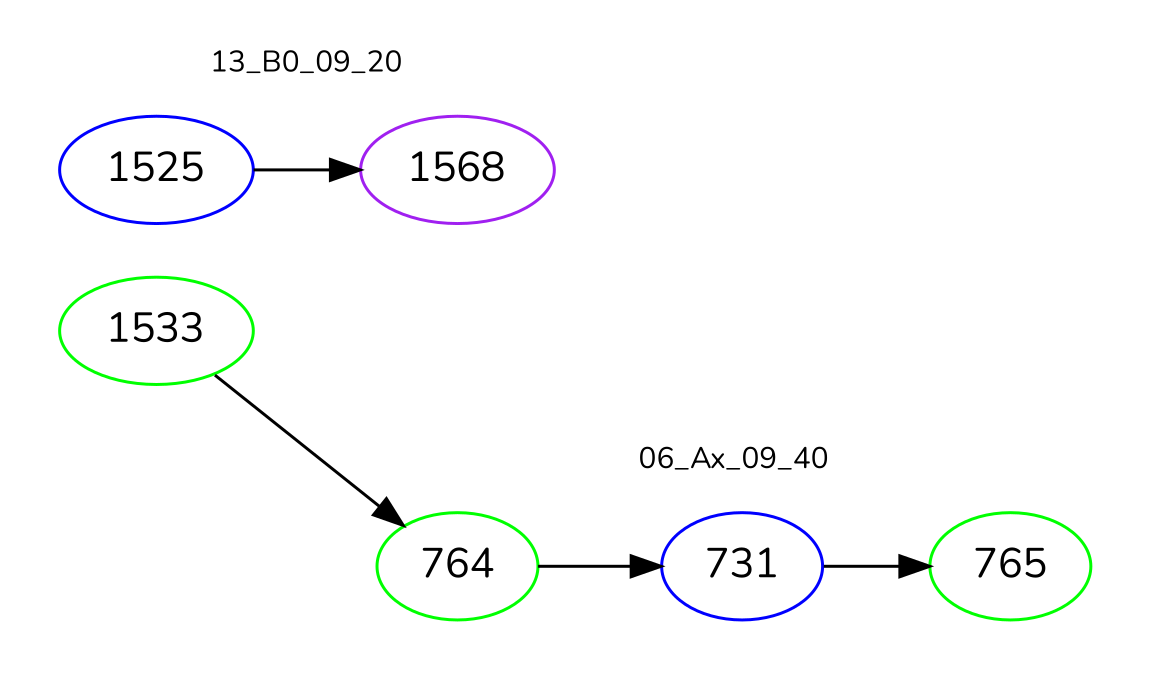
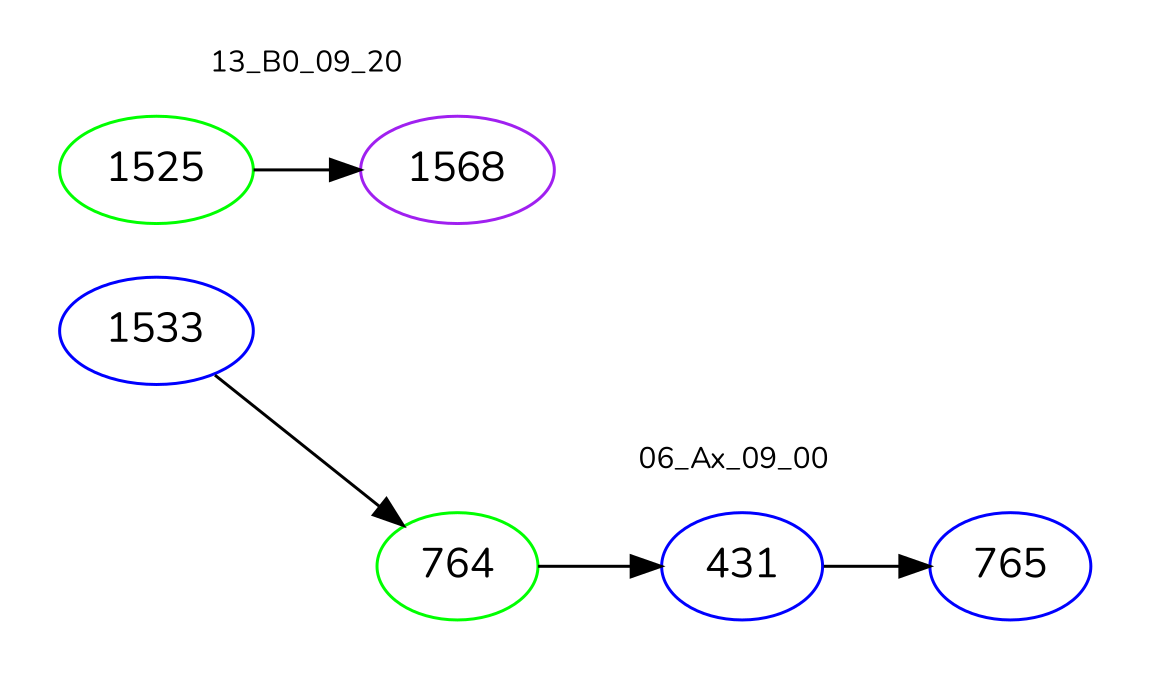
(156, 170) -> (156, 170)
(156, 331) -> (156, 331)
(734, 460) -> (734, 460)
(742, 566) -> (742, 566)
(1010, 566) -> (1010, 566)
